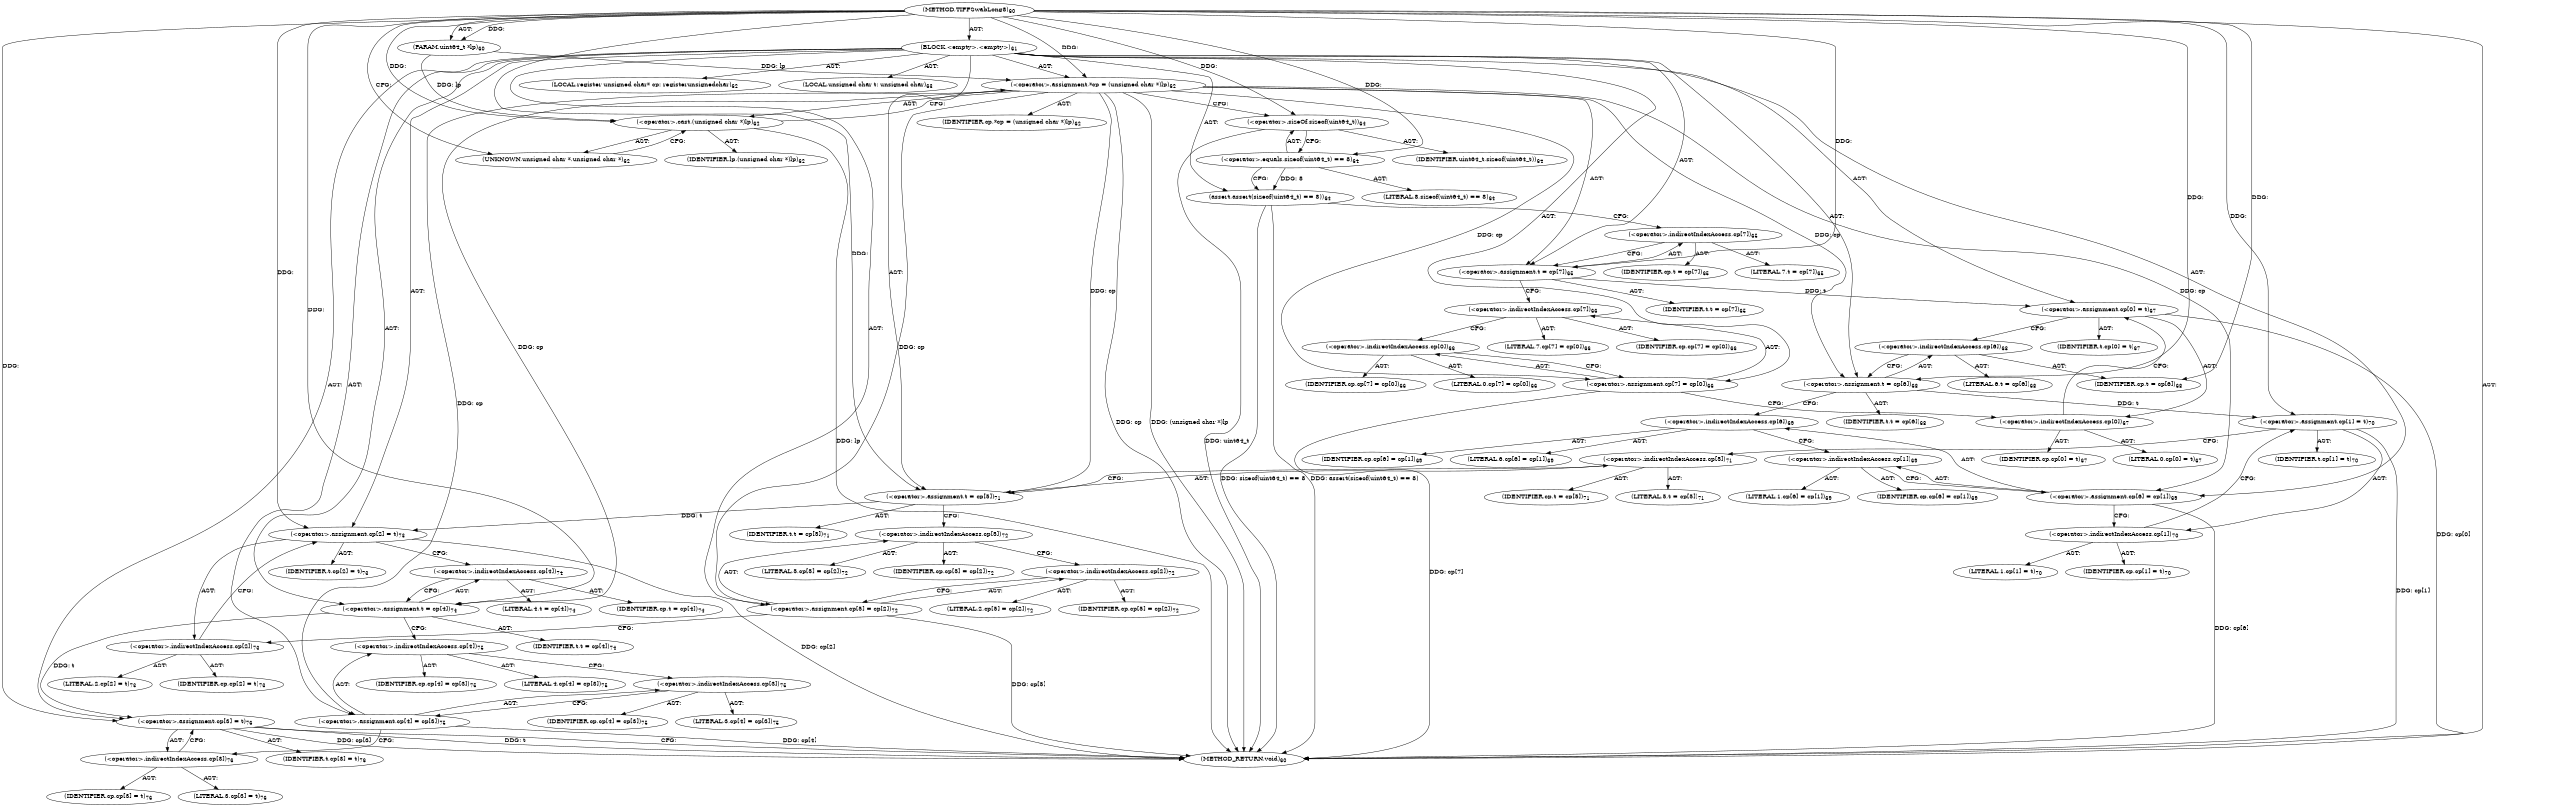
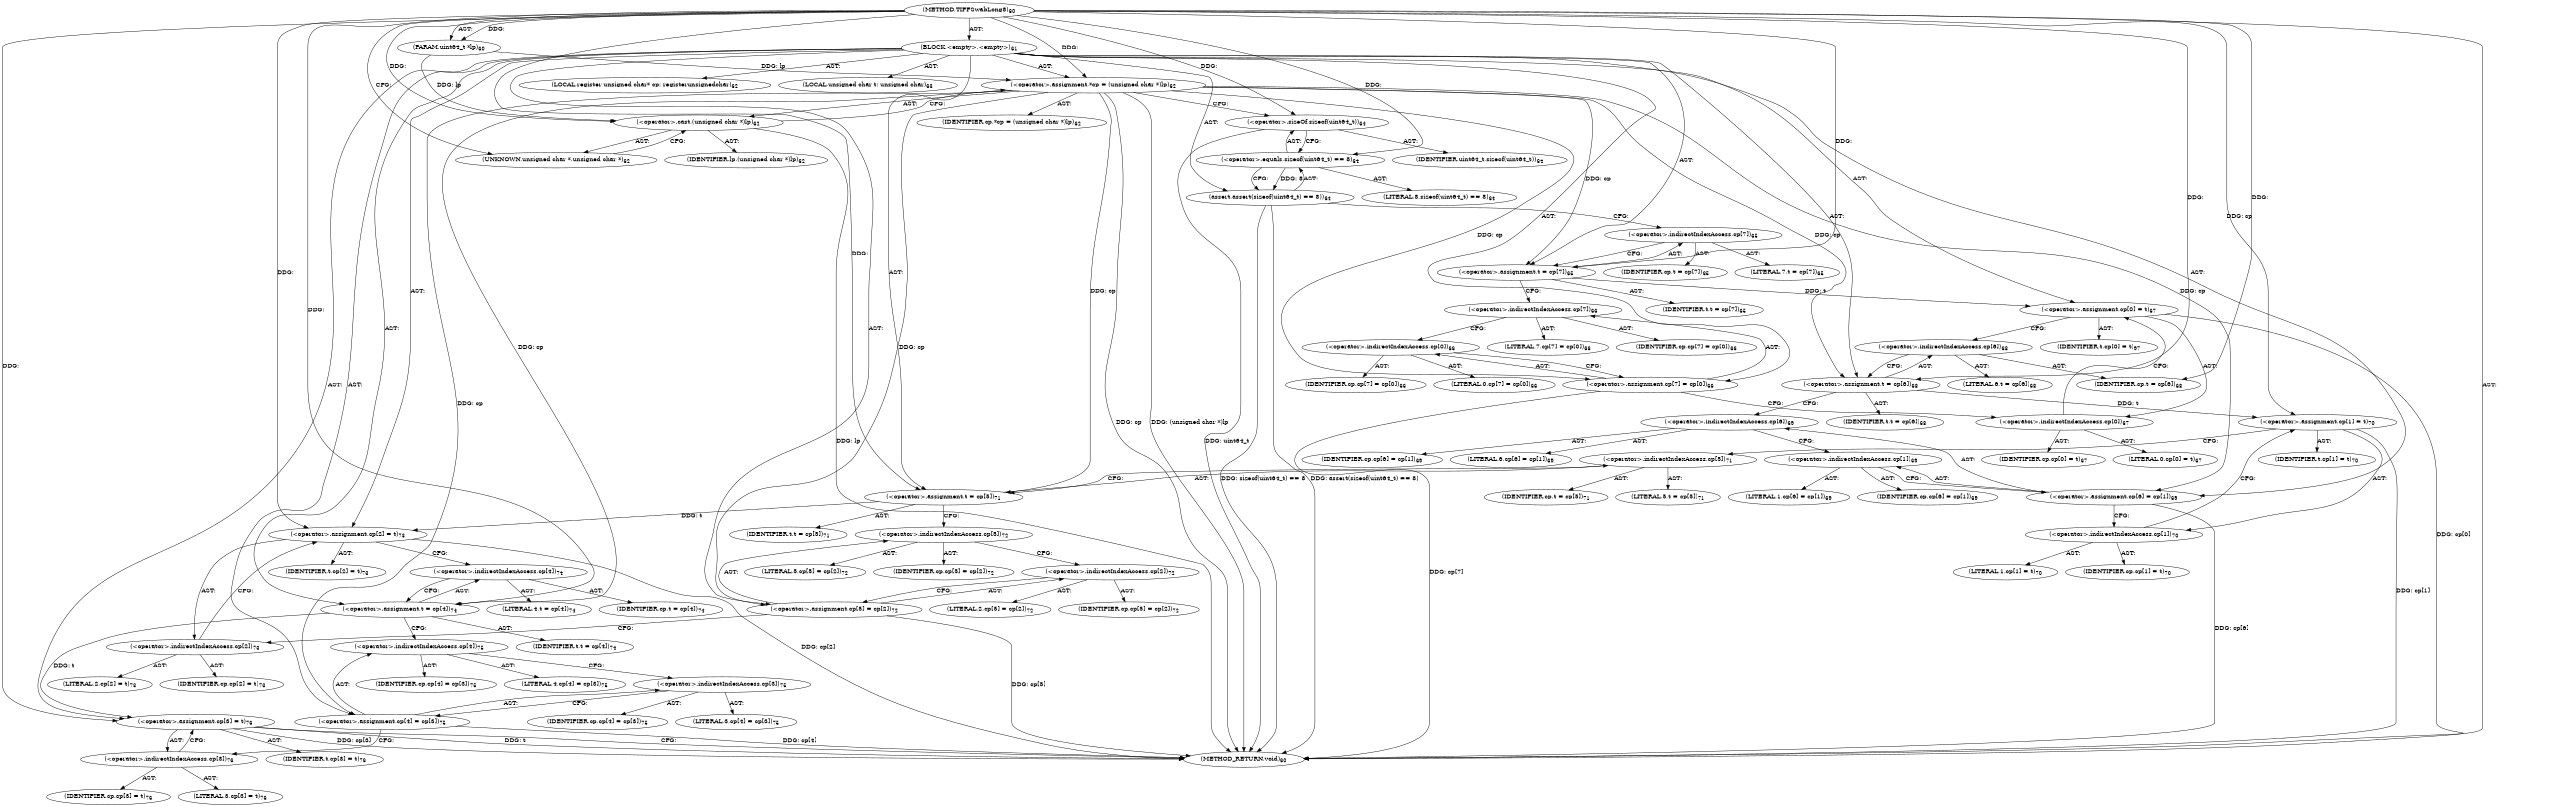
(1598, 179) -> (1598, 179)
none -> (1303, 182)
(2240, 216) -> (2240, 216)
(2137, 347) -> (2137, 347)
